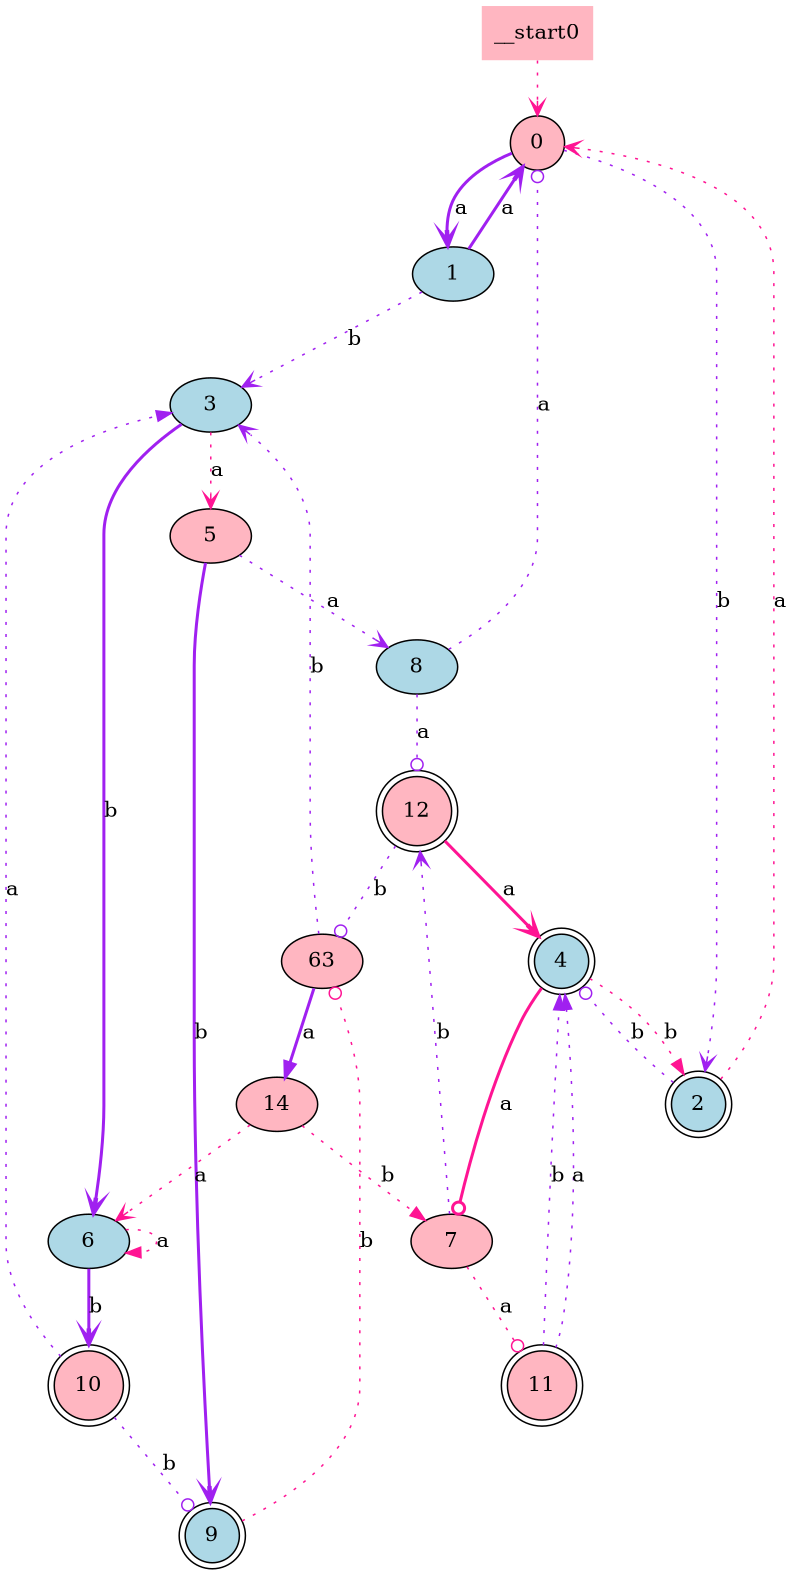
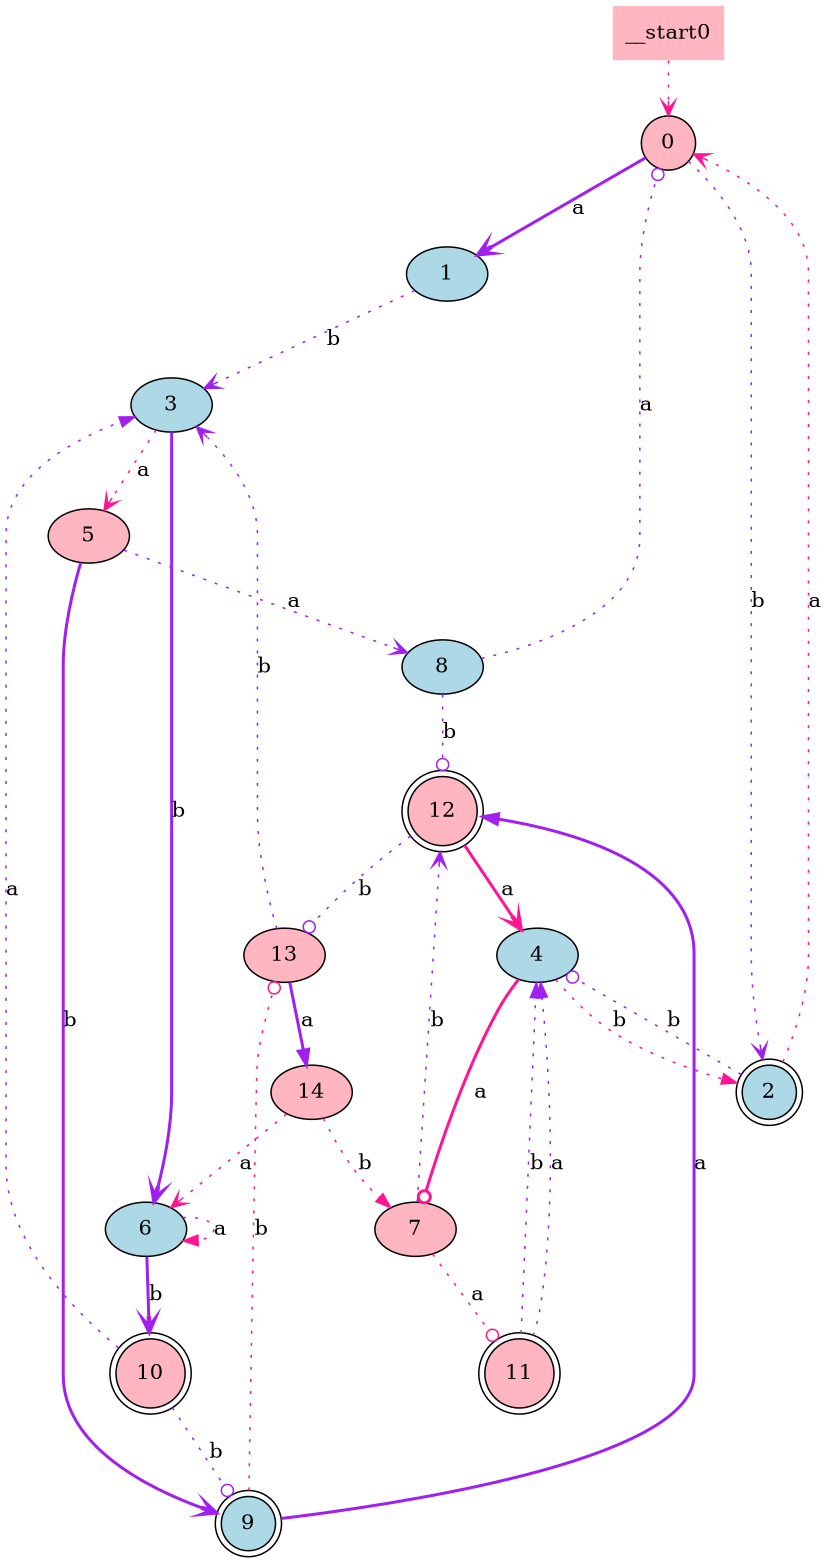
(492, 214) -> none
(424, 732) -> (450, 732)
(322, 961) -> (285, 955)
(562, 961) -> (537, 955)
none -> (694, 1262)
